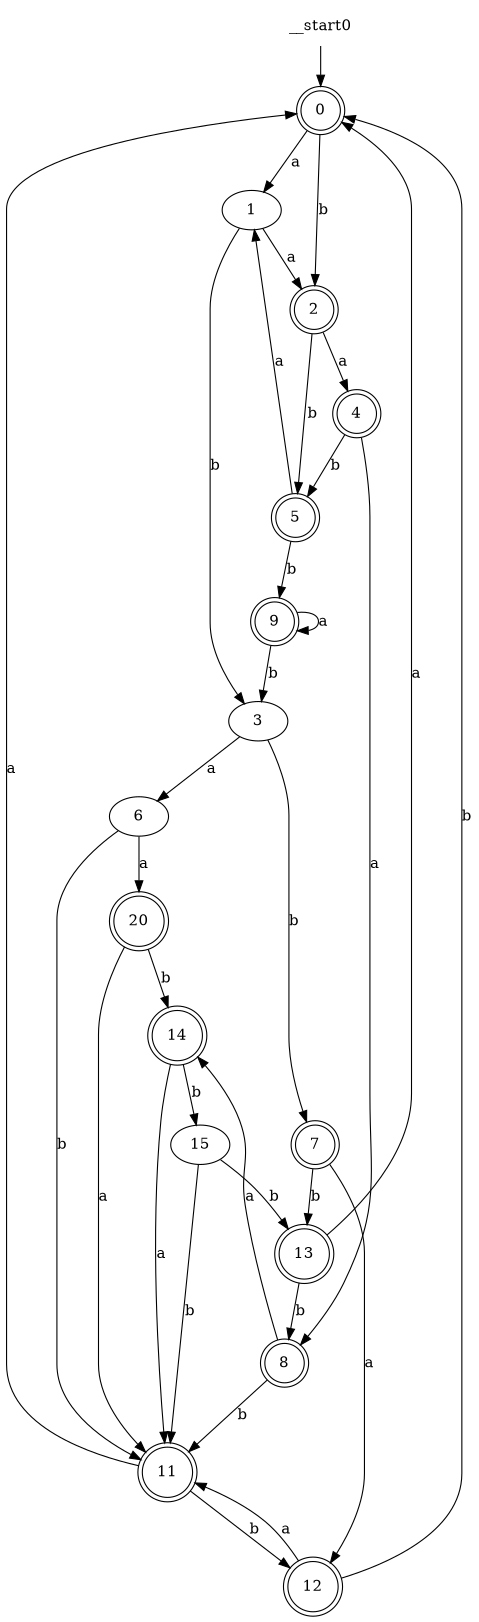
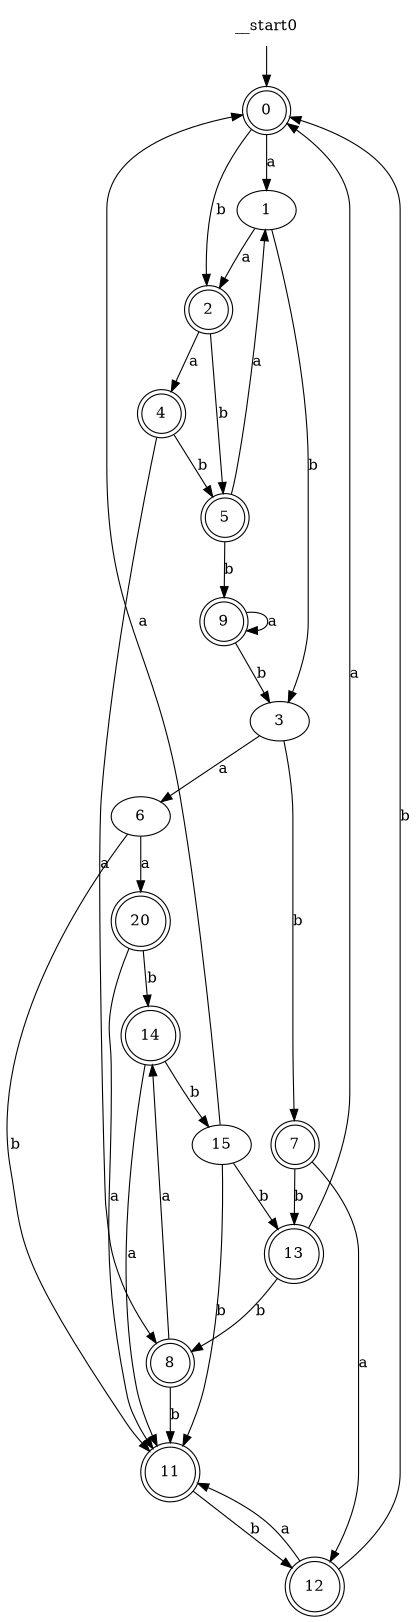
(7, 723) -> (121, 588)
